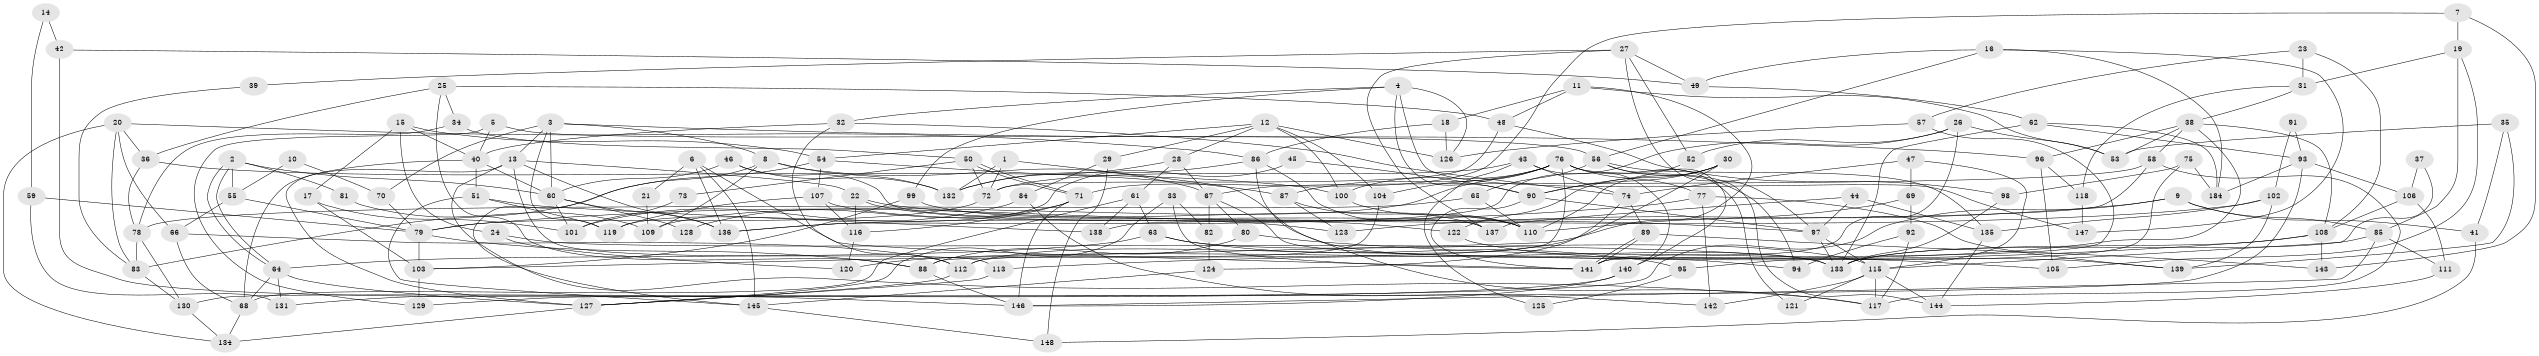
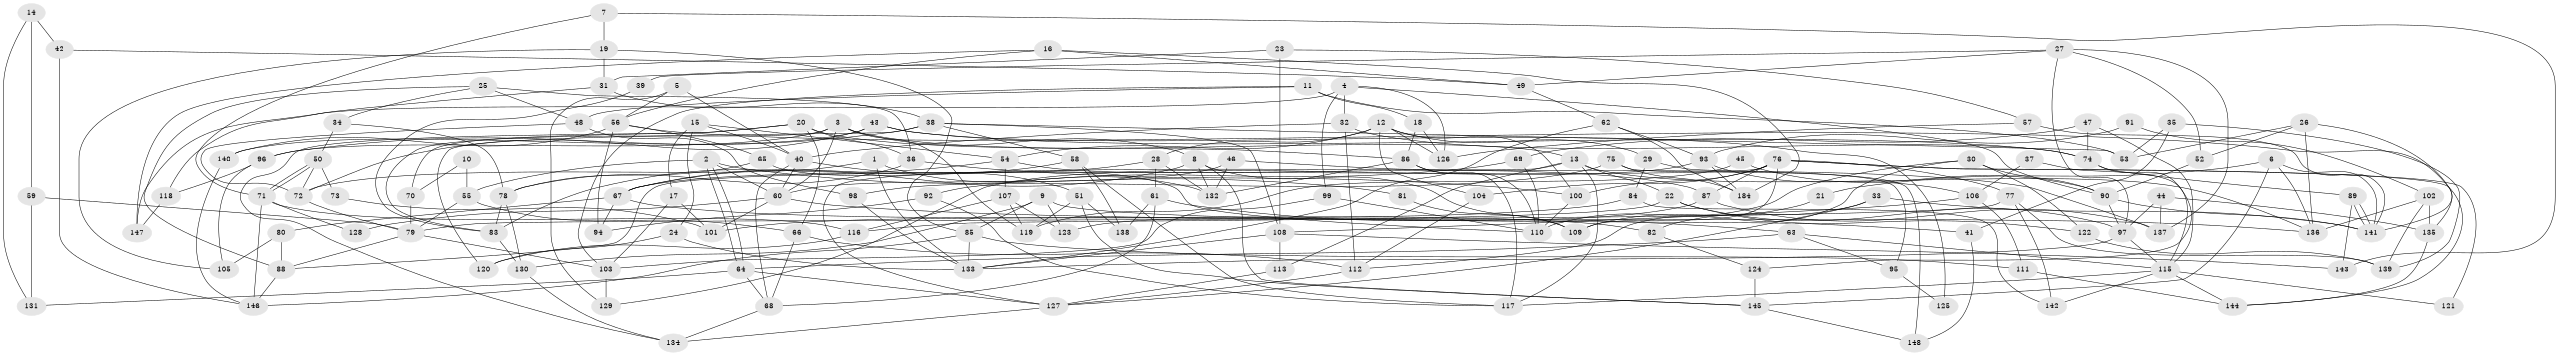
(956, 297) -> (4, 160)
